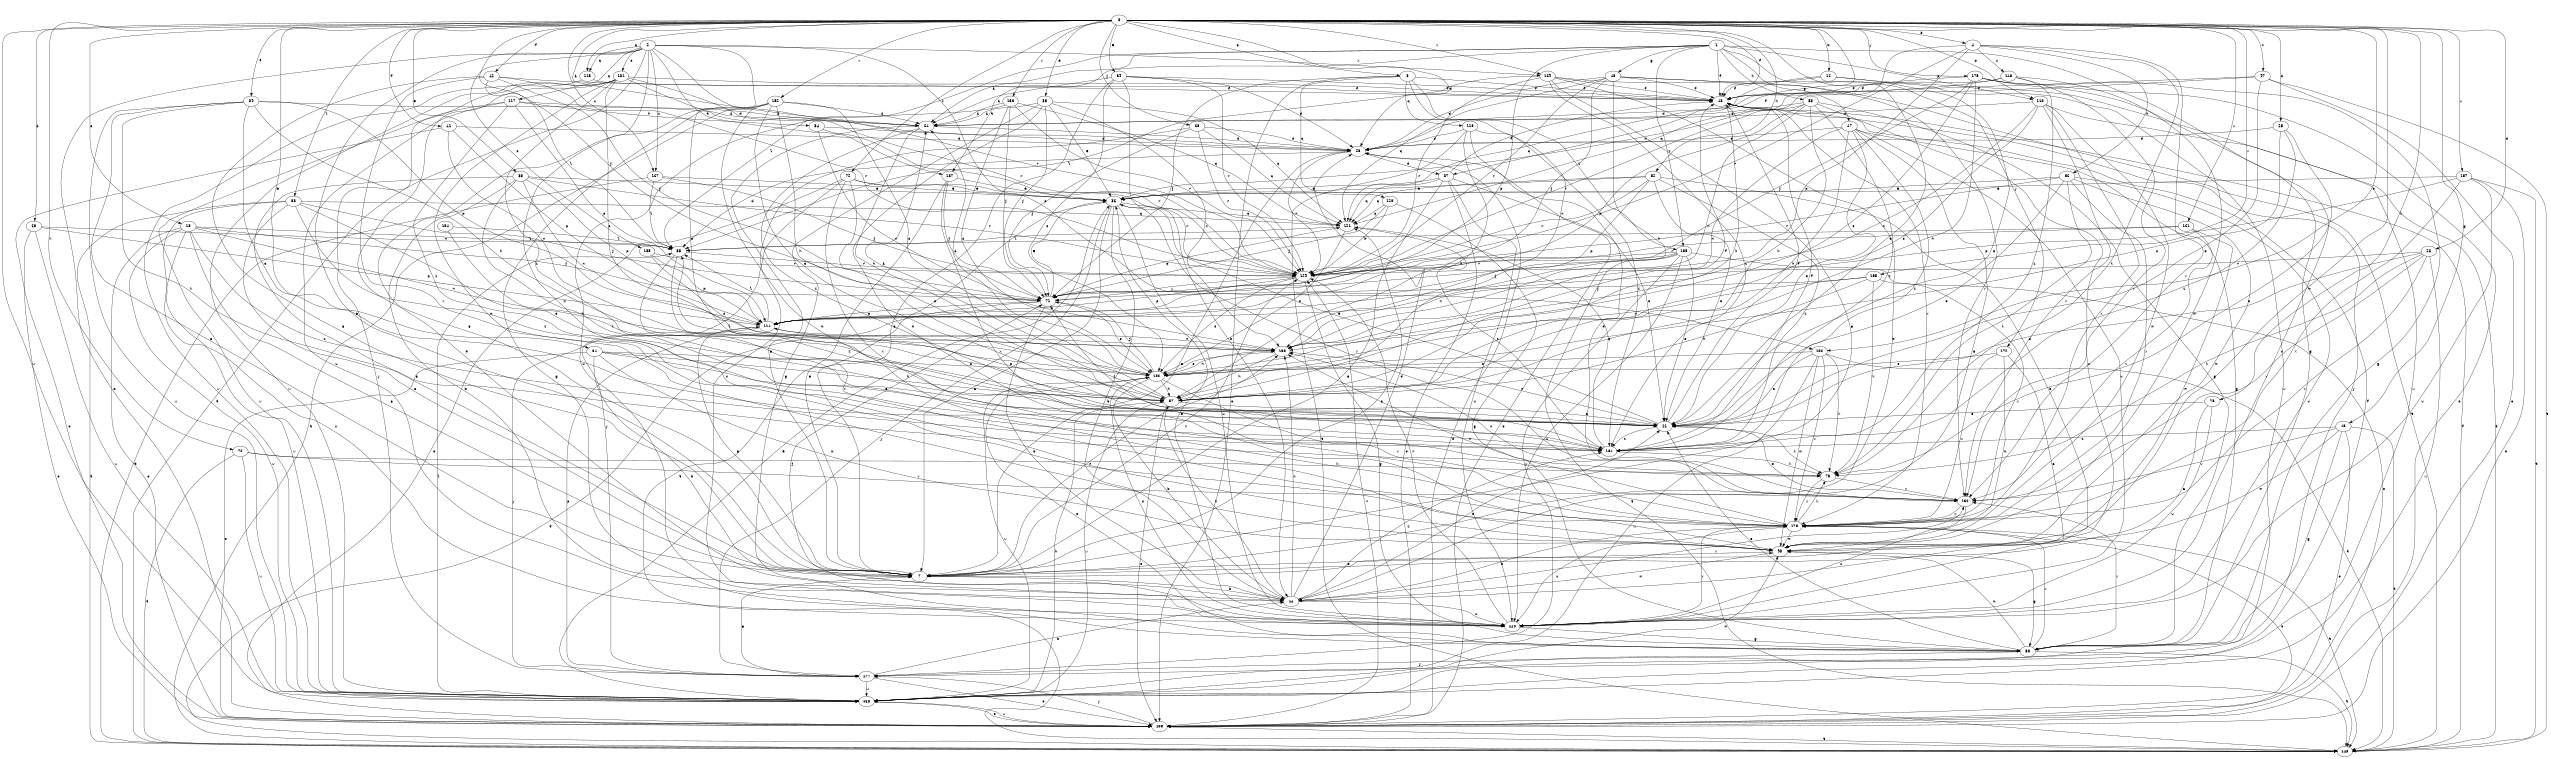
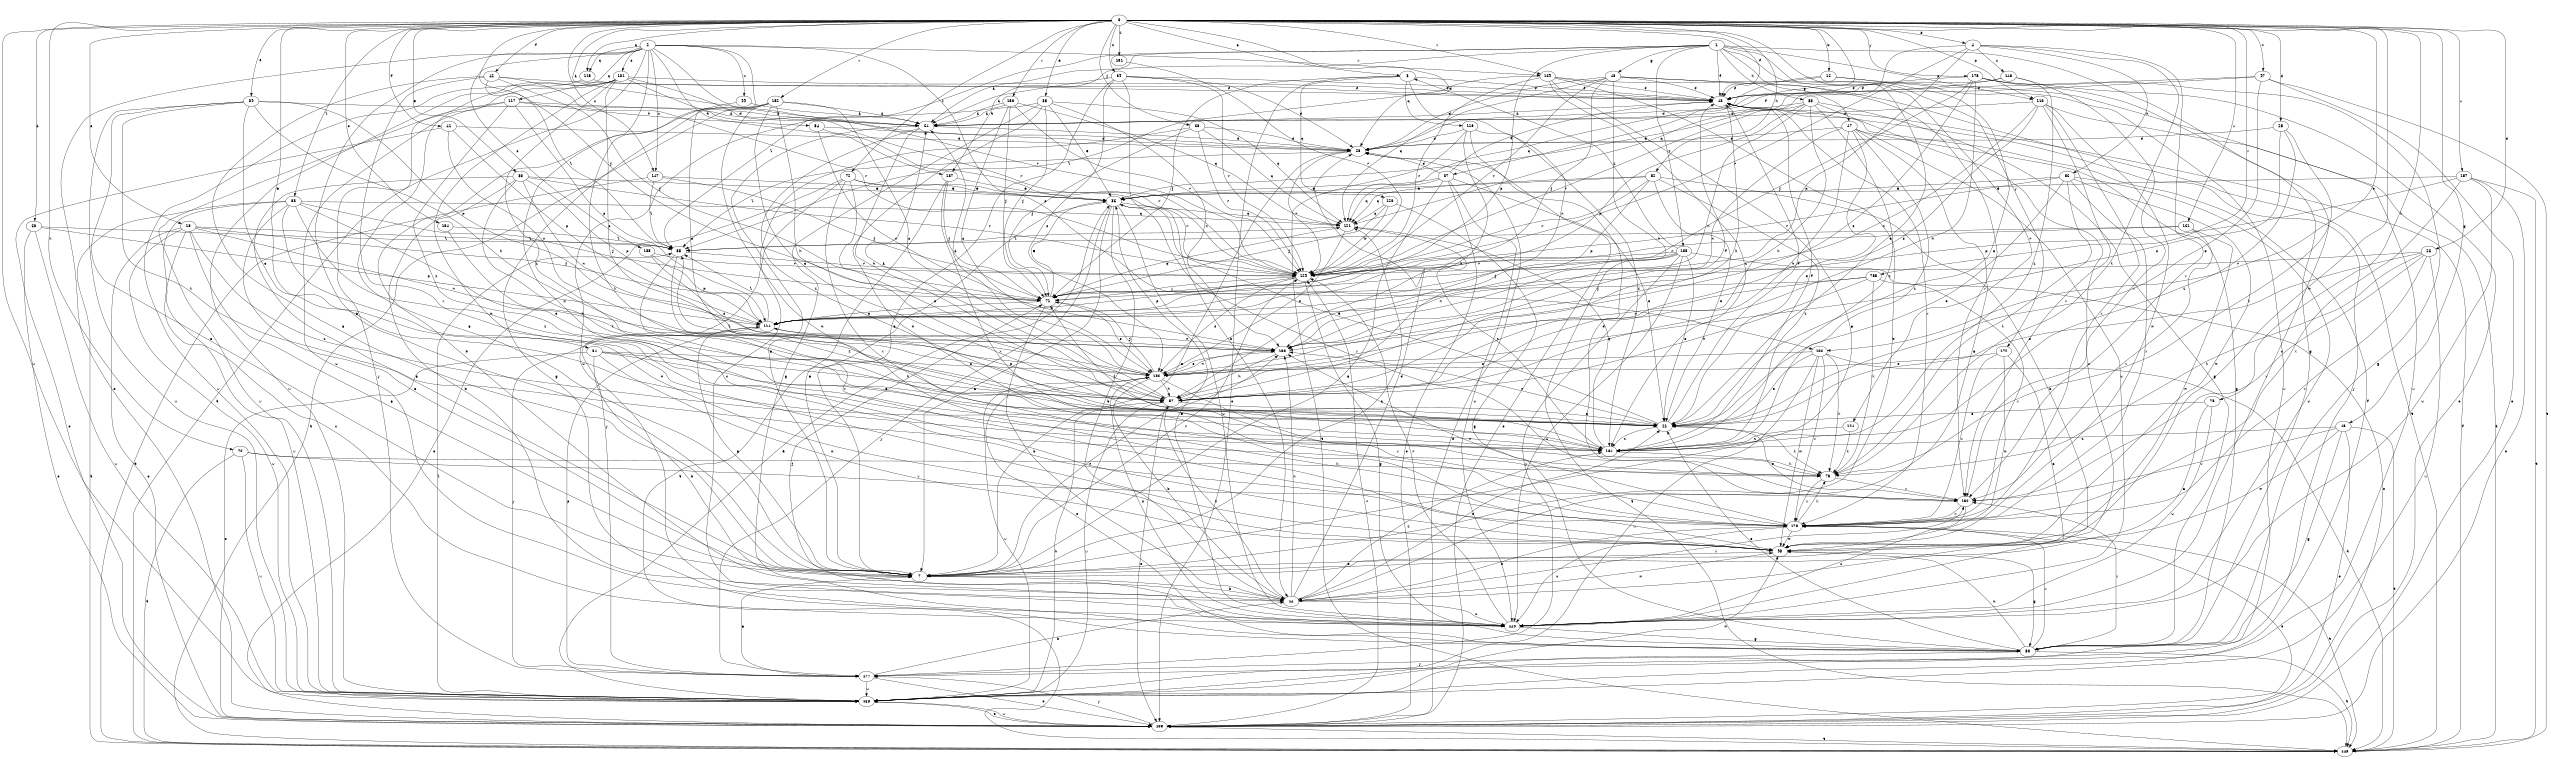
none -> (393, 31)
(1113, 45) -> (1113, 45)
none -> (1119, 61)
none -> (744, 101)
none -> (1344, 118)
(1547, 137) -> (1576, 138)
(1646, 139) -> (1646, 139)
(1400, 164) -> (1407, 161)
(655, 176) -> (655, 176)
(753, 201) -> (753, 201)
(446, 239) -> (446, 239)
(1874, 276) -> (1874, 276)
(2249, 301) -> (2249, 301)
(2161, 371) -> (982, 474)
none -> (1851, 426)
(1635, 457) -> none
(1677, 613) -> none
(762, 741) -> none
